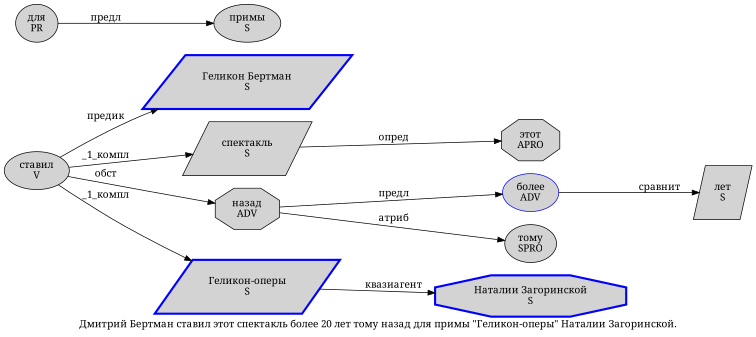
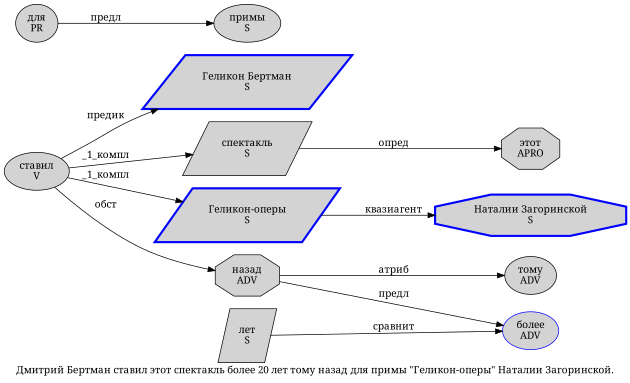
(625, 193) -> (383, 333)
(531, 244) -> (531, 275)
